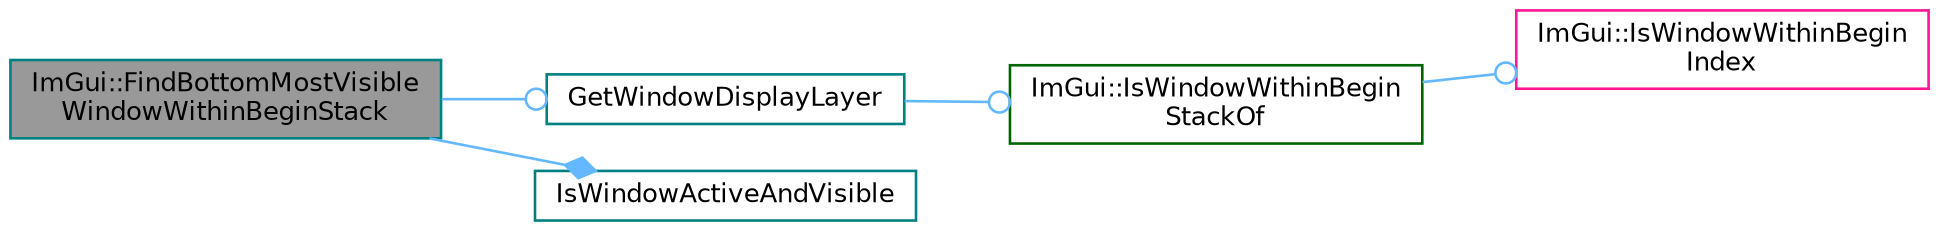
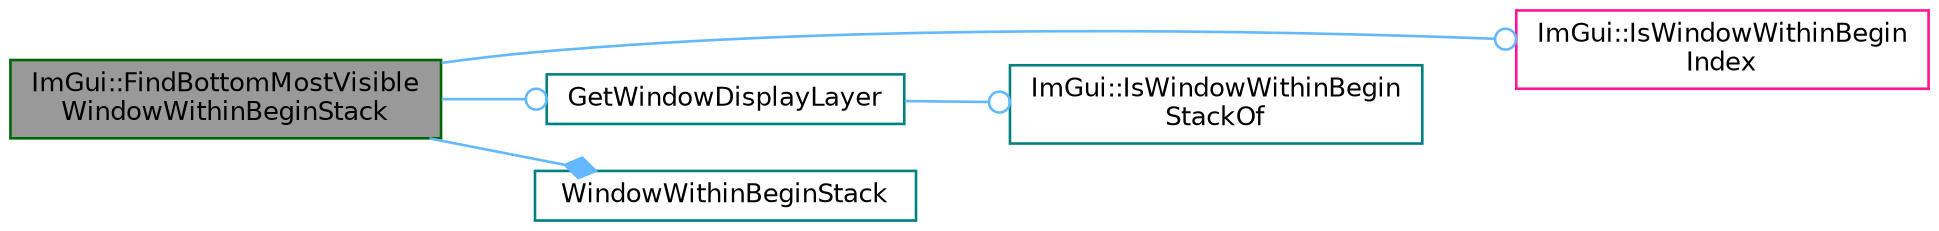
(1459, 78) -> (968, 32)
(226, 99) -> (226, 99)
(1216, 104) -> (1216, 104)
(726, 196) -> (726, 196)
